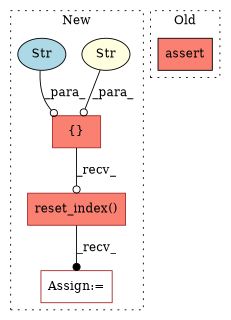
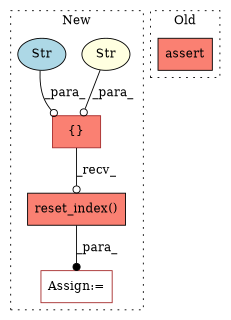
(77, 209) -> (77, 209)
(97, 248) -> (97, 248)
